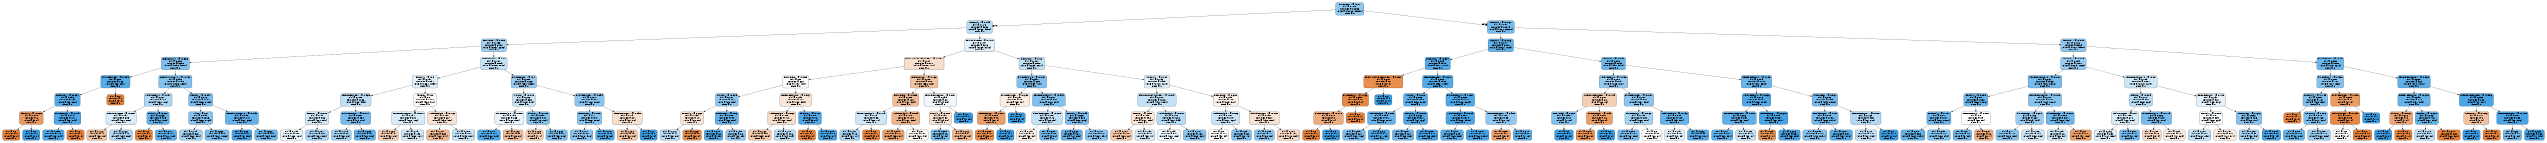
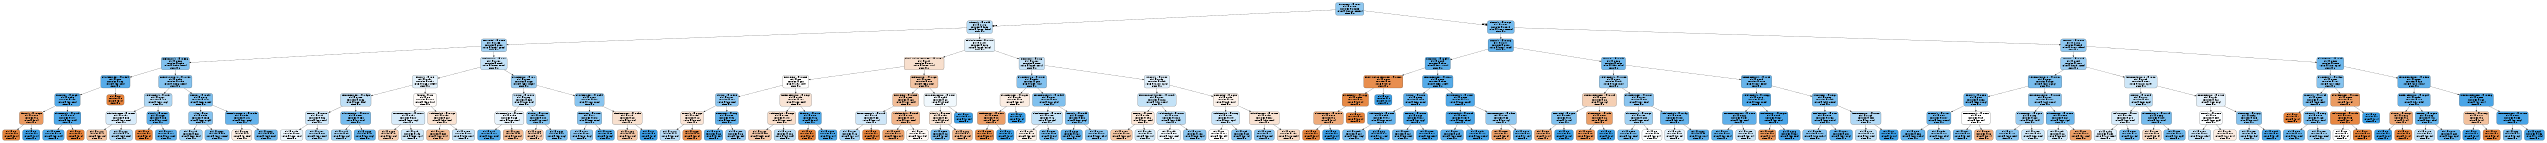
(242, 135) -> (242, 135)
(736, 135) -> (736, 135)
none -> (1543, 135)
(2174, 135) -> (2174, 135)
(2449, 135) -> (2449, 135)
